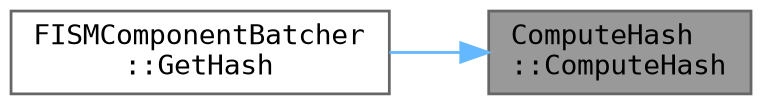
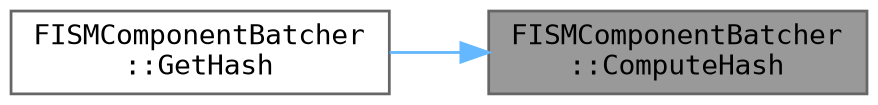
(620, 52) -> (678, 52)
